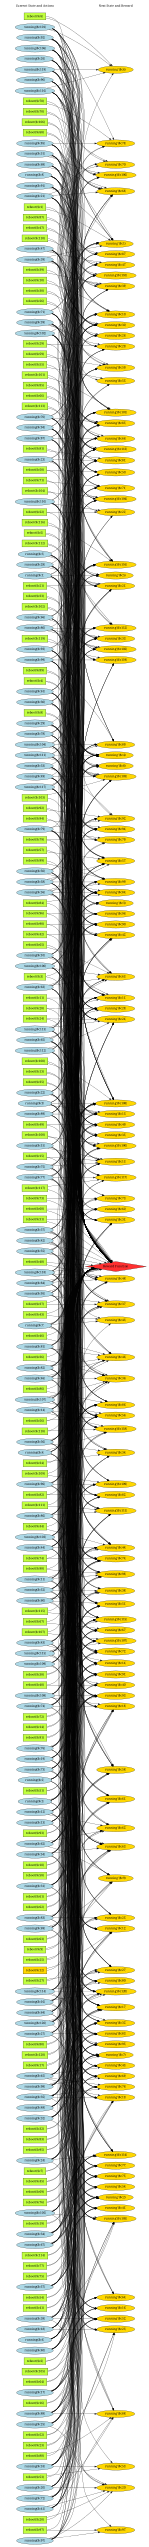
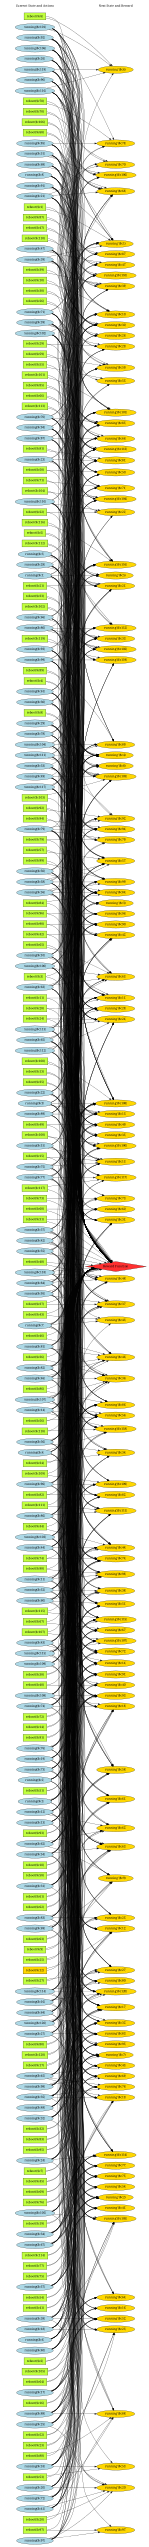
(70, 937) -> (74, 829)
(70, 2100) -> none
